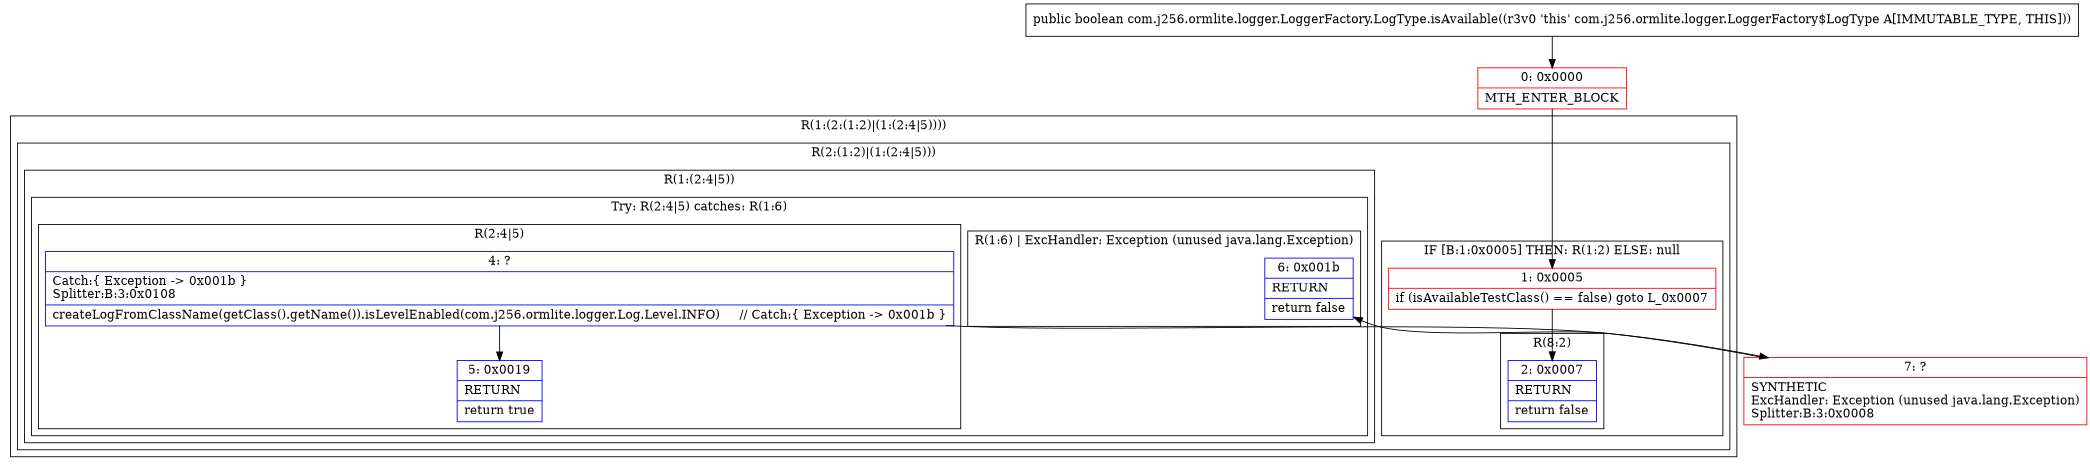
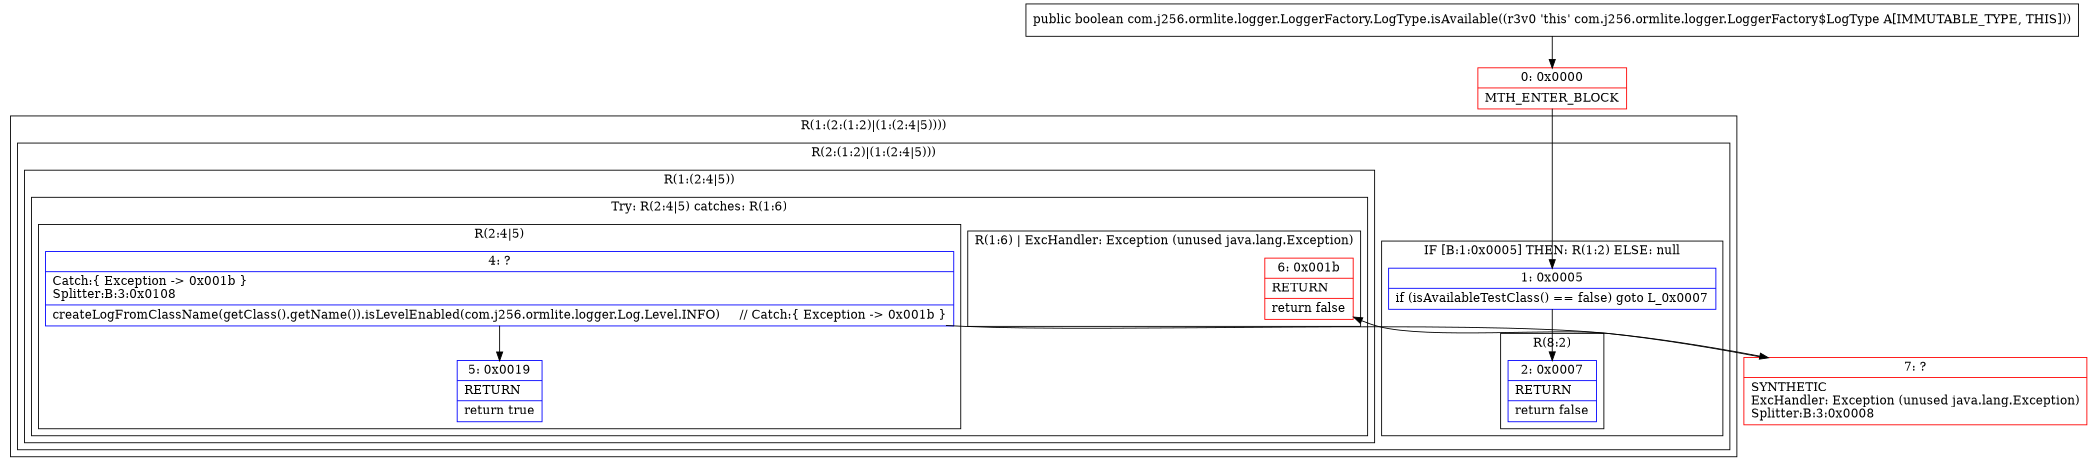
(1309, 289) -> (1309, 289)
(1552, 289) -> (1552, 289)
